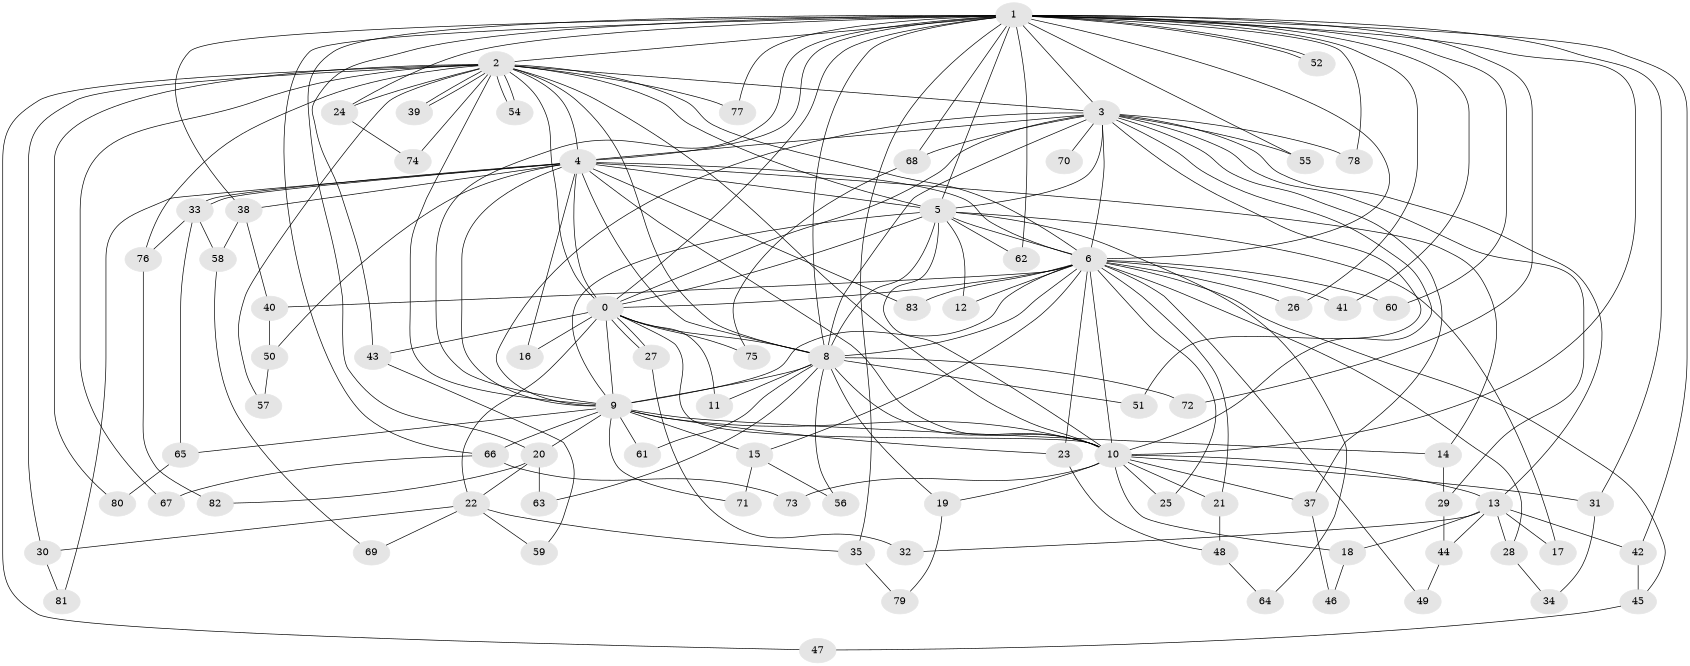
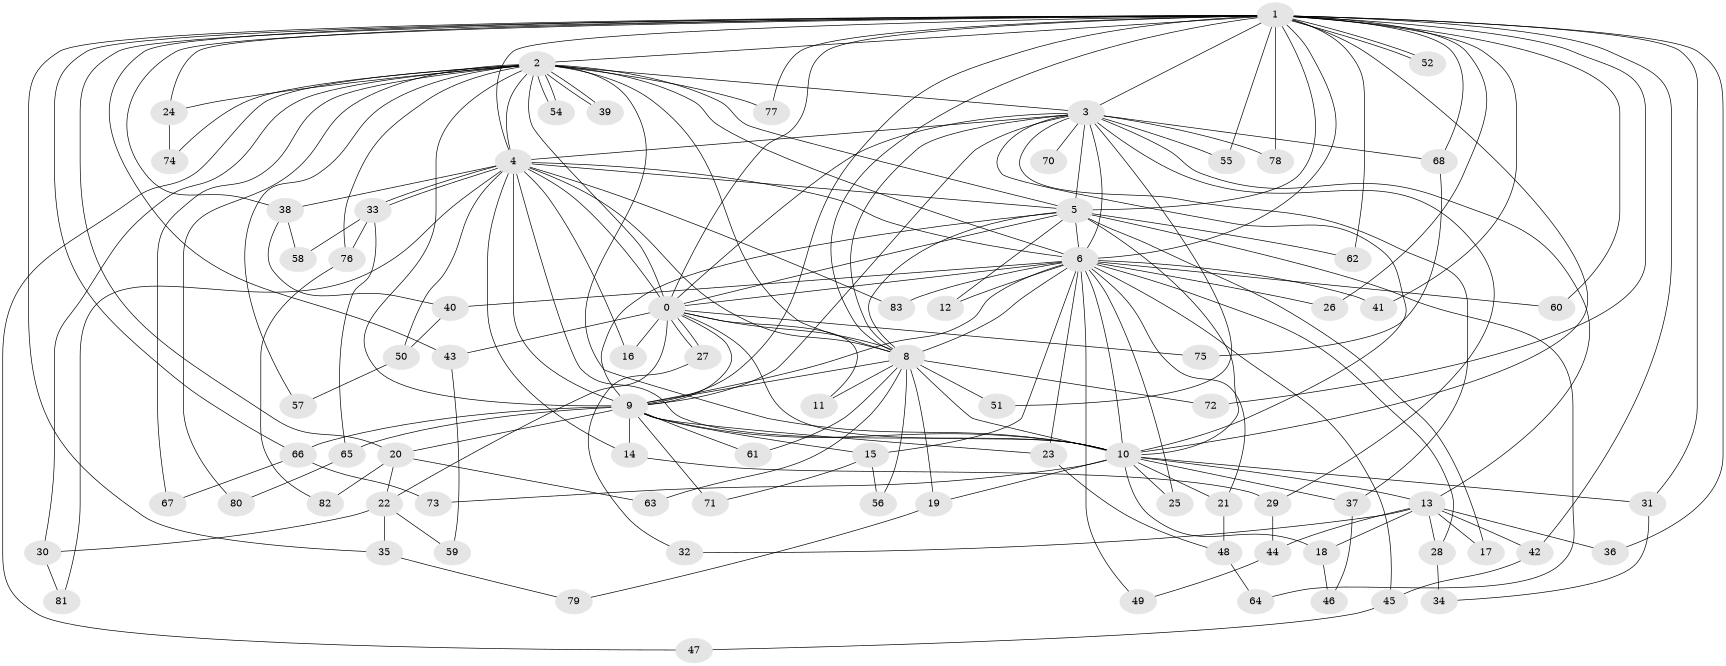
(372, 553) -> none
none -> (1610, 553)
